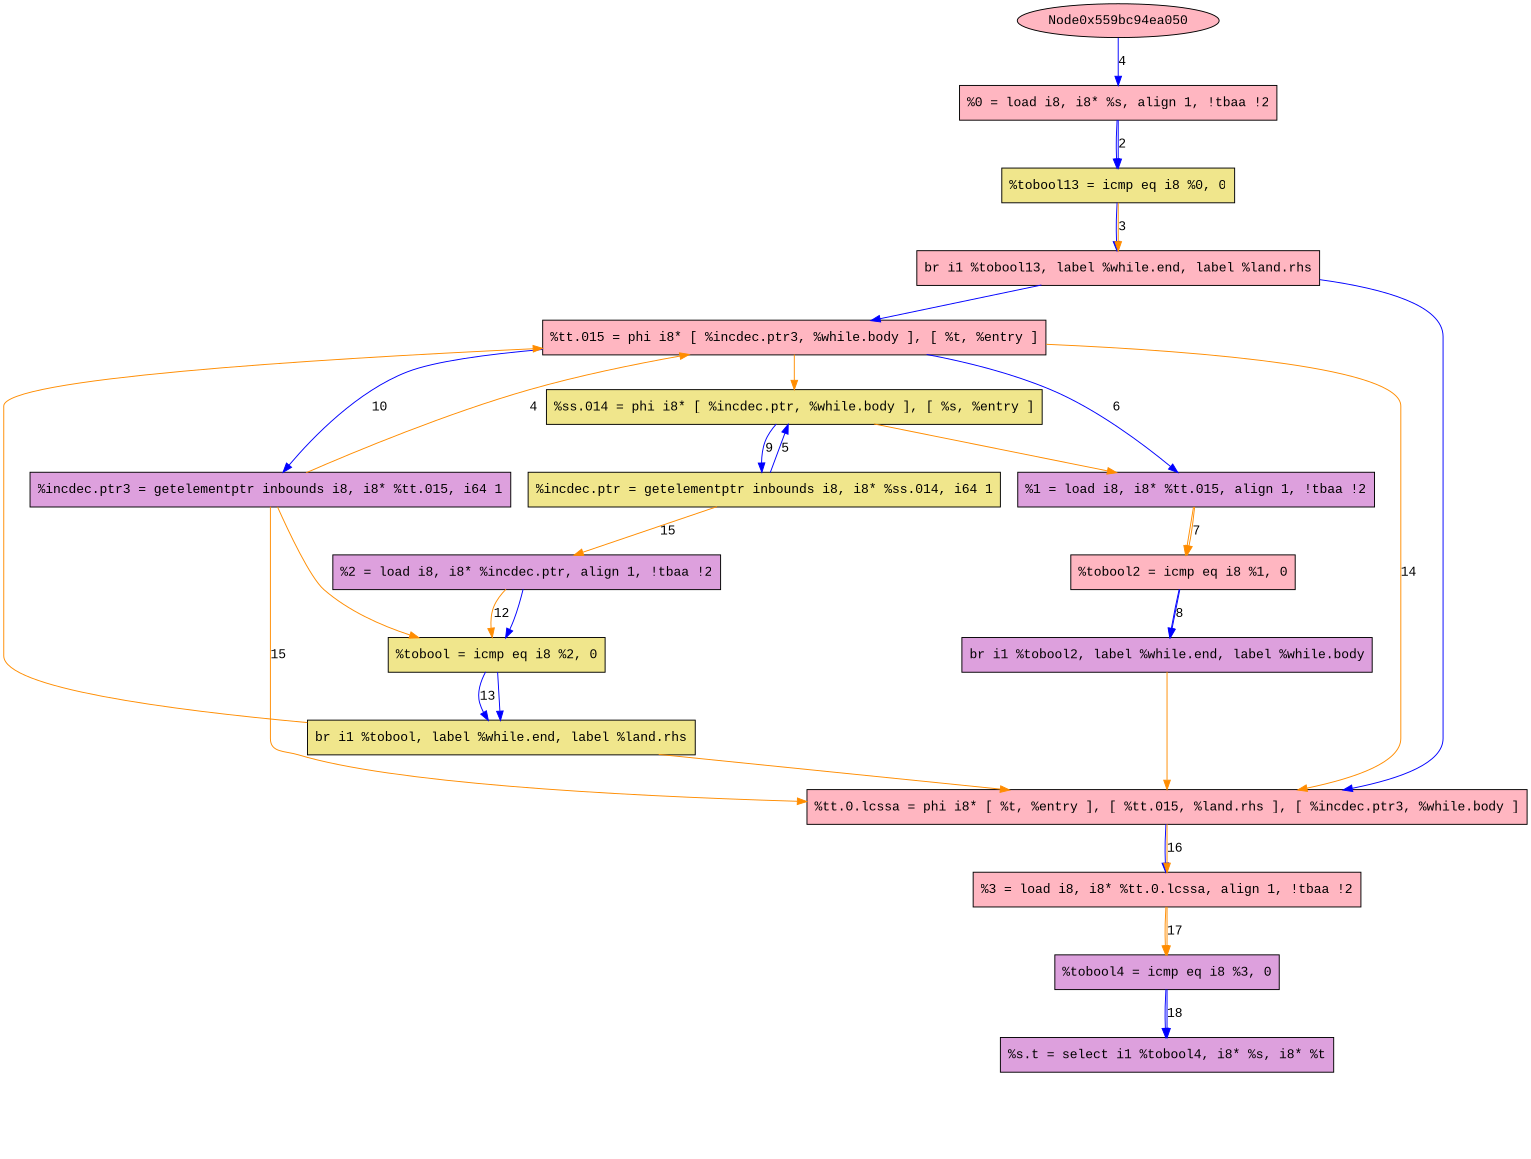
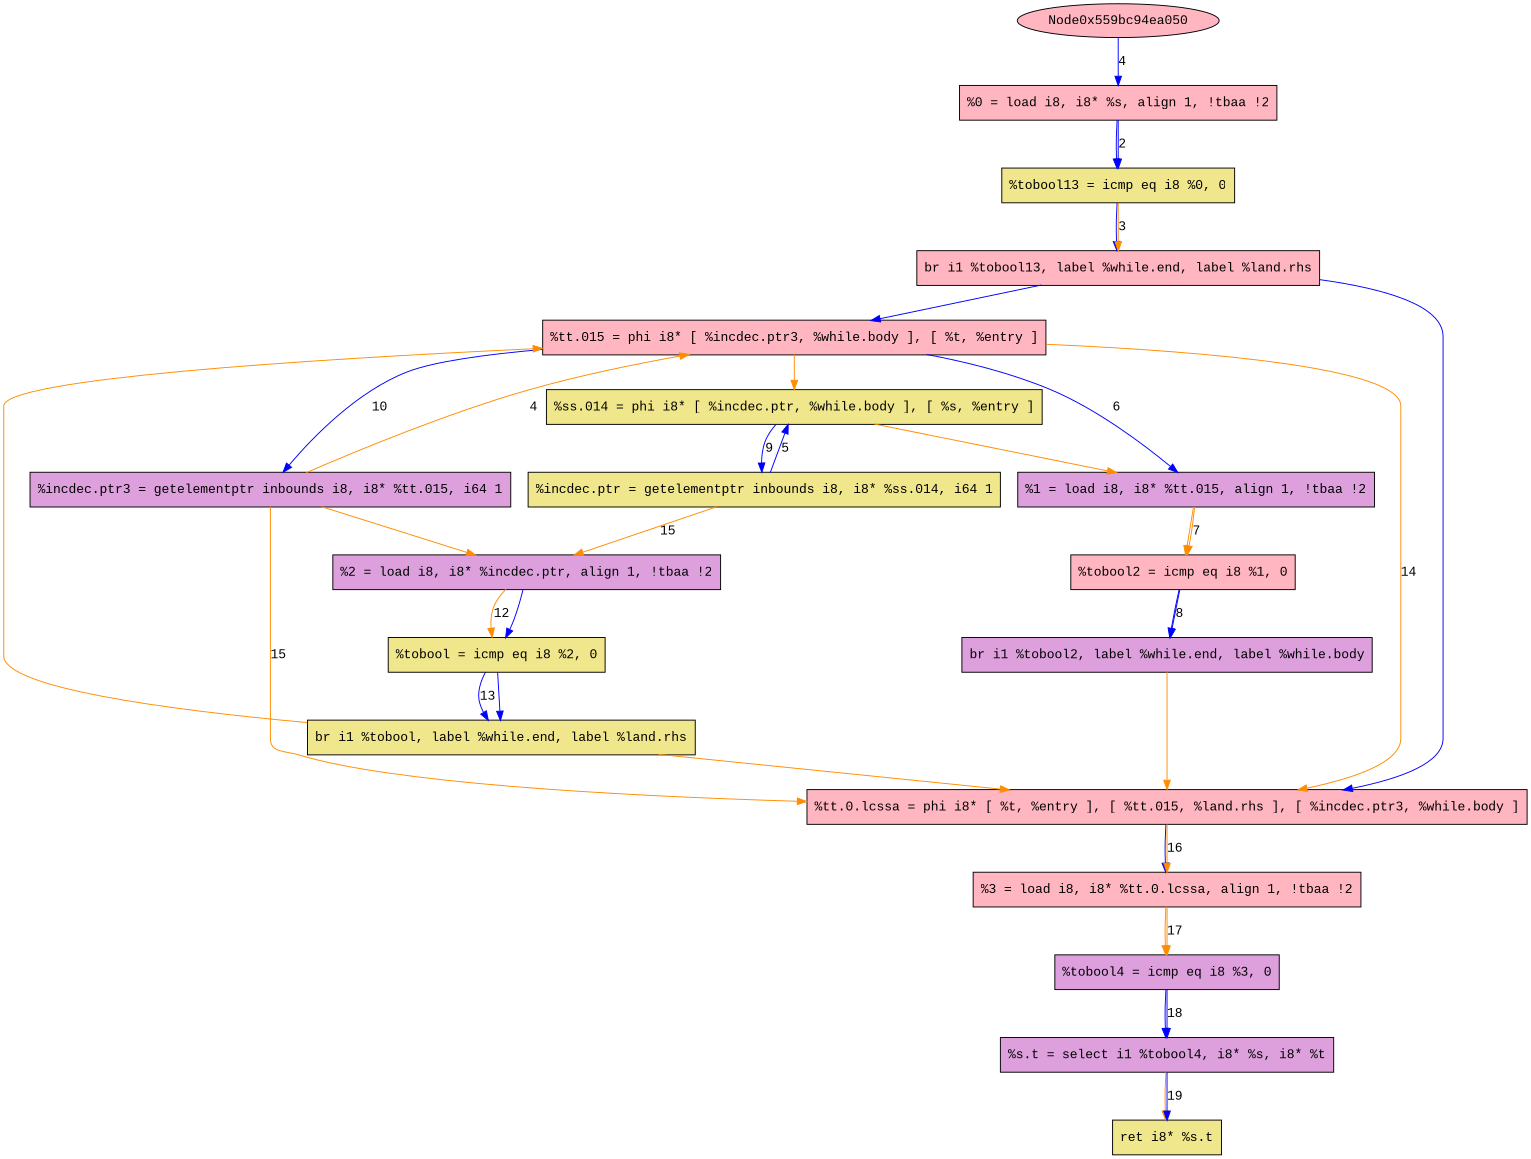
(325, 590) -> (394, 530)
none -> (1167, 1137)
